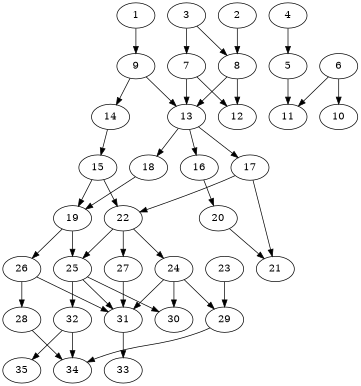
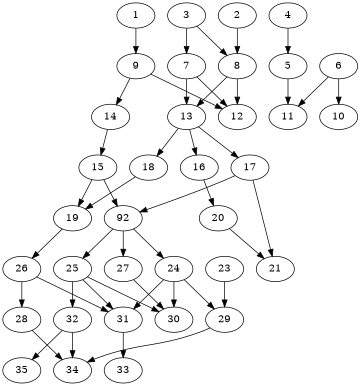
(159, 89) -> (182, 89)
(123, 218) -> (123, 218)
(73, 240) -> none
(123, 290) -> (145, 291)
